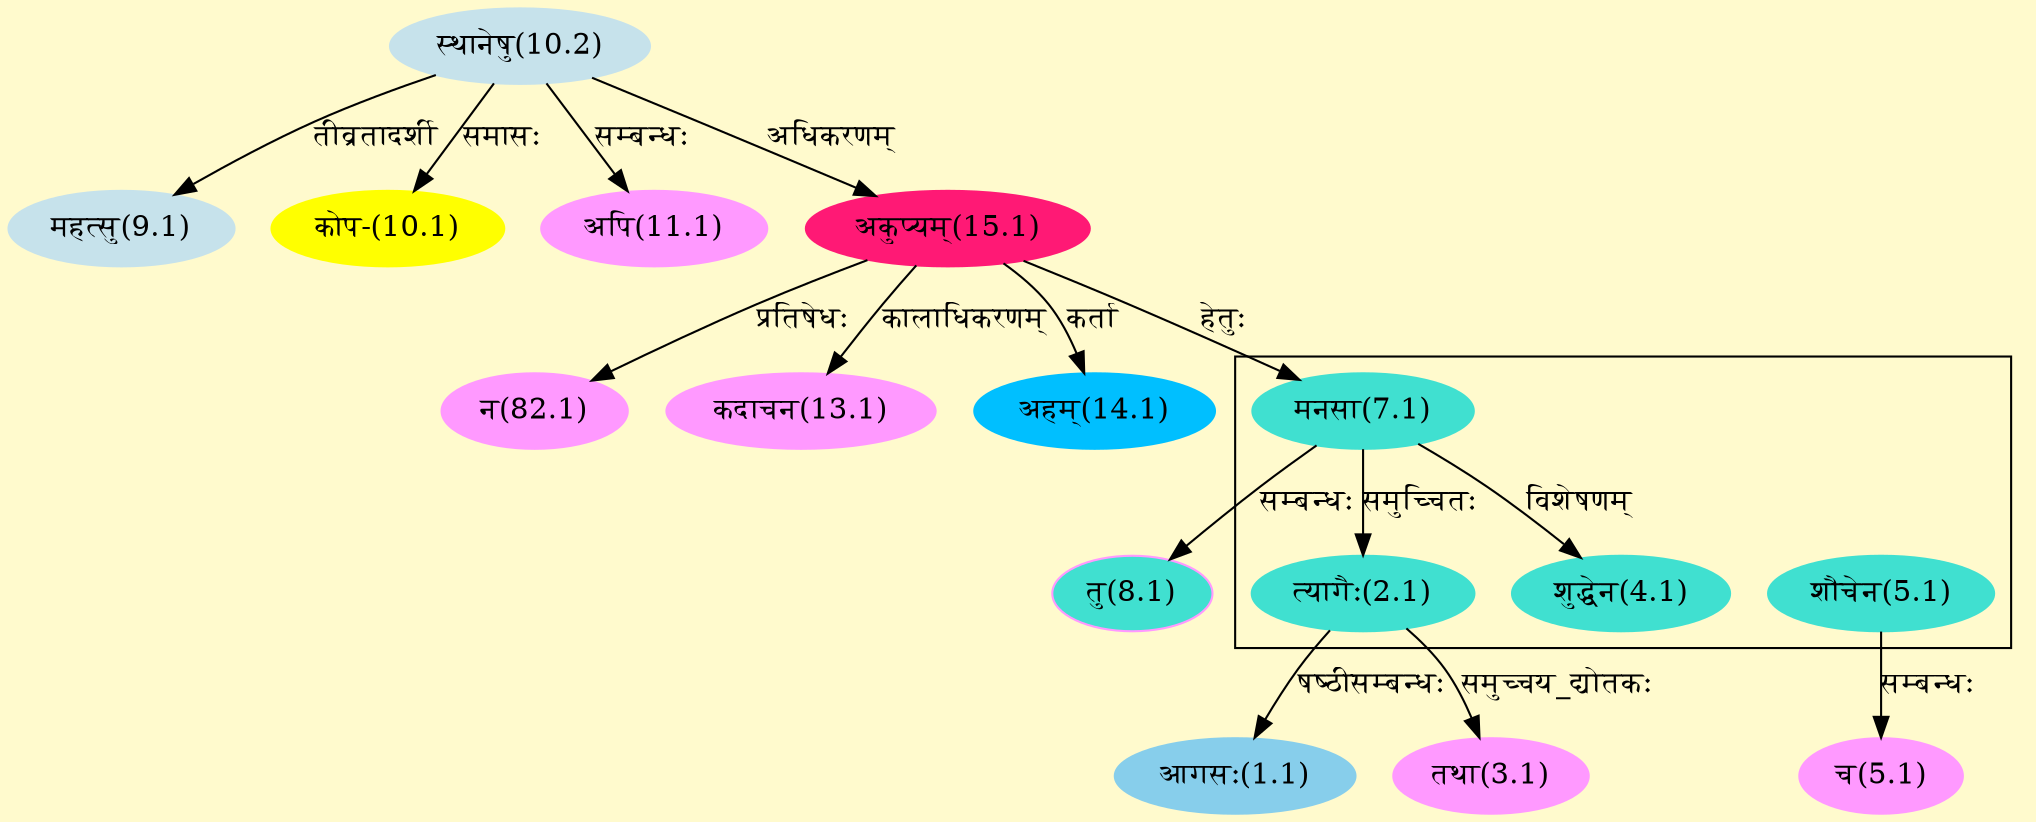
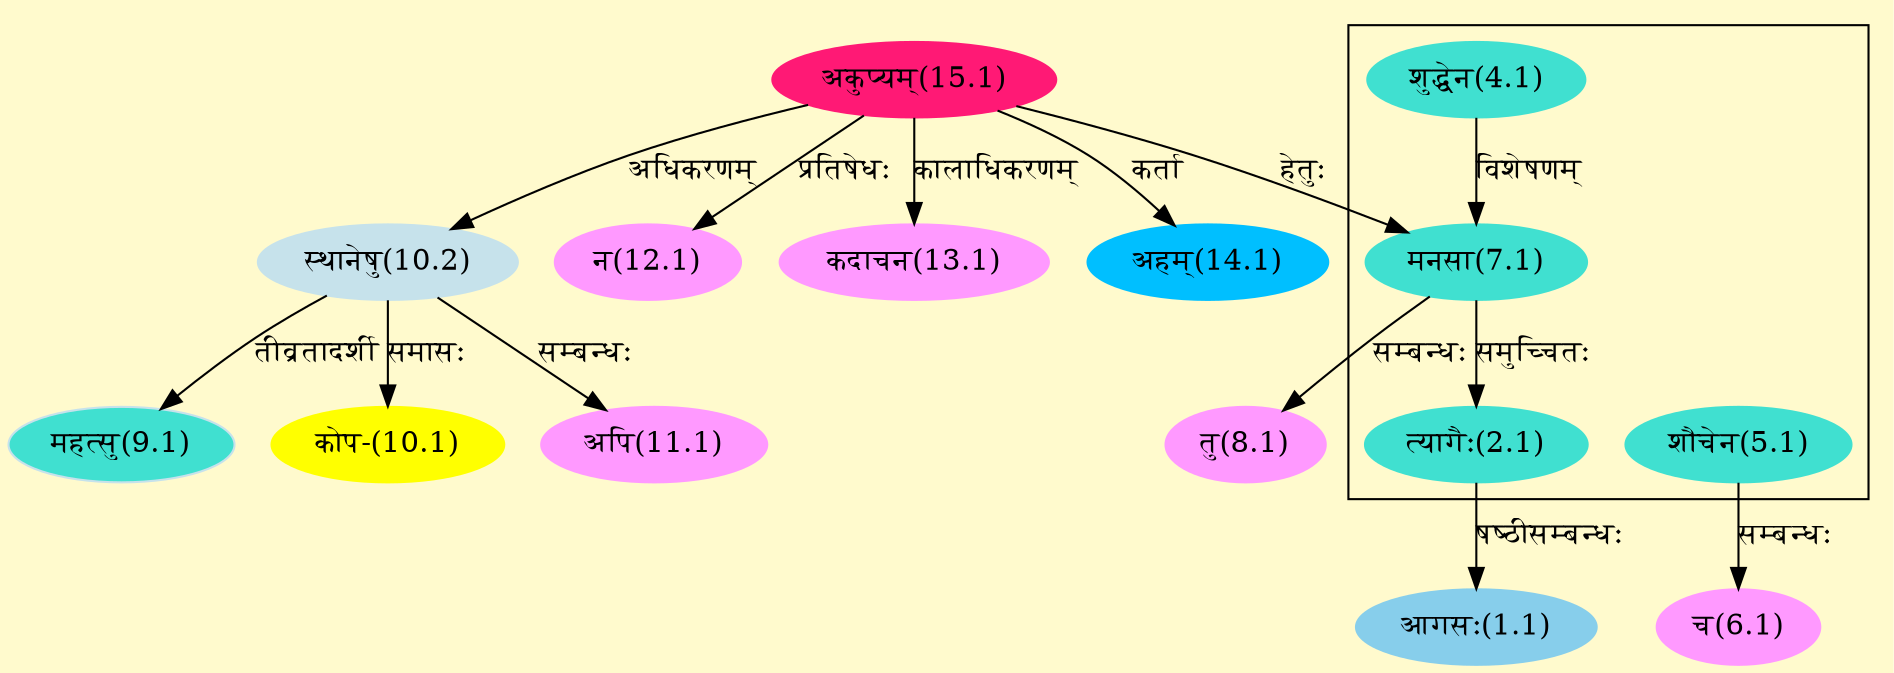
(724, 132) -> (636, 153)
(122, 229) -> (122, 445)
(535, 411) -> (648, 262)
(1493, 491) -> (1476, 160)
(1132, 594) -> (1246, 445)
(1491, 776) -> none
(1881, 776) -> (1738, 627)
